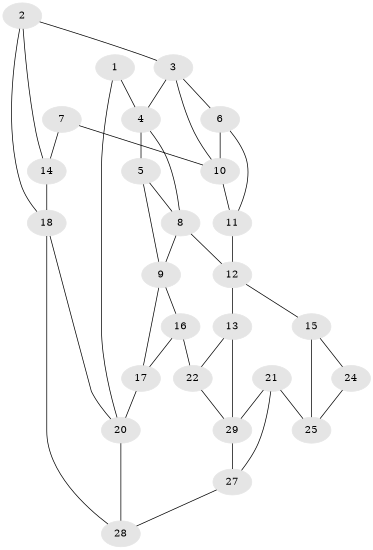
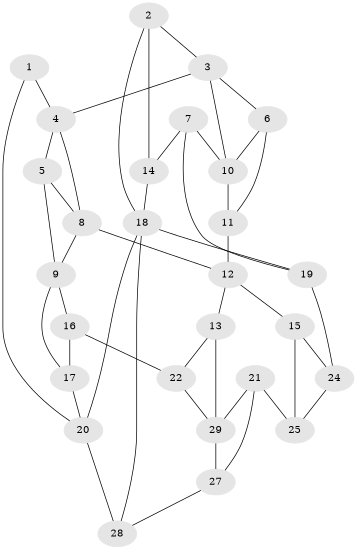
none -> (307, 275)
